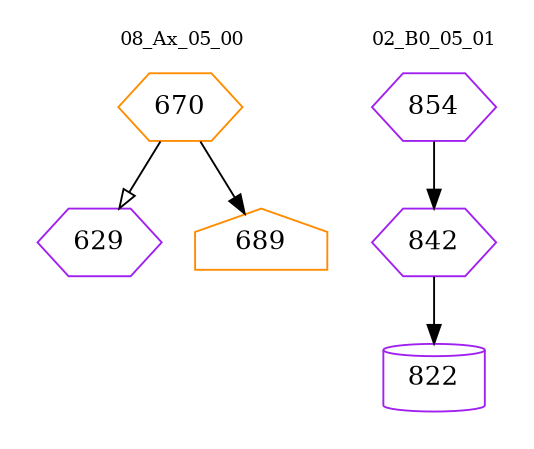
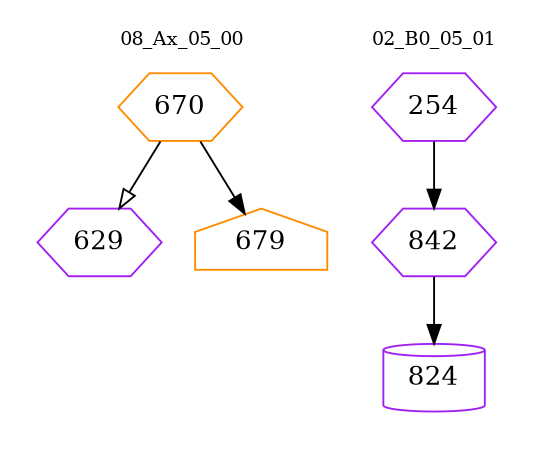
(434, 107) -> (434, 107)
(261, 242) -> (261, 242)
(434, 378) -> (434, 378)
